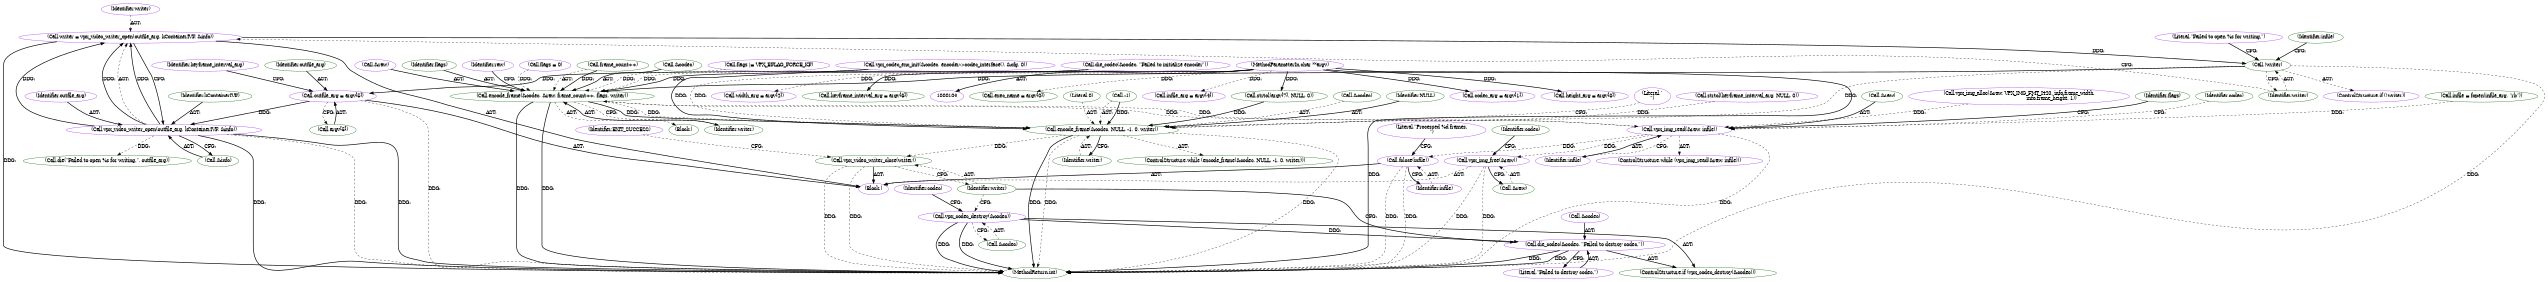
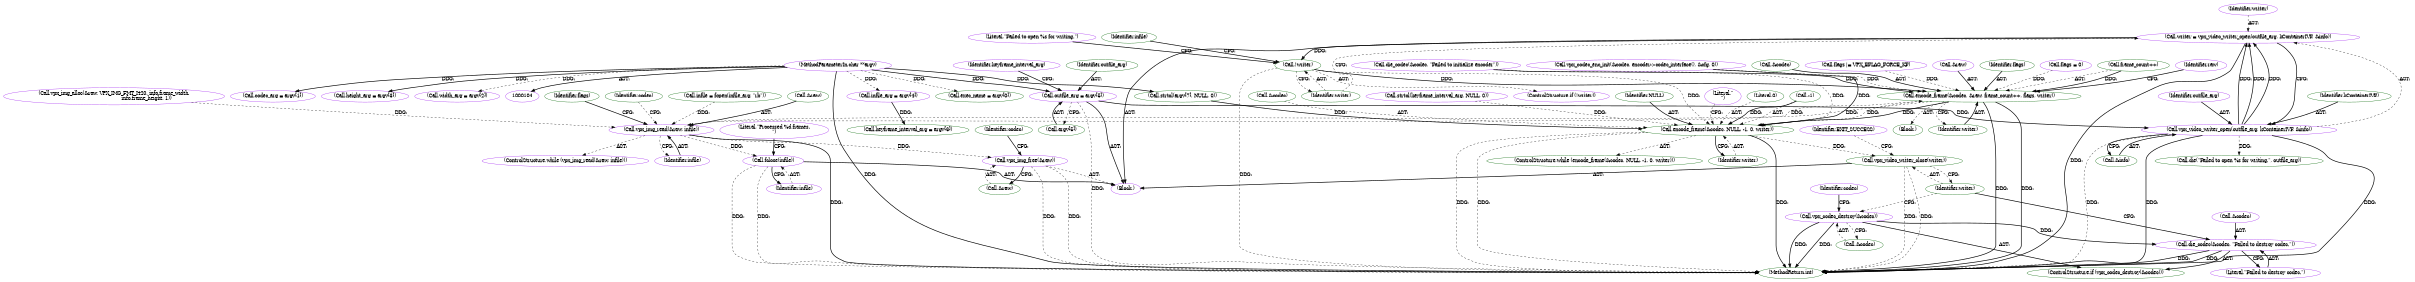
(1060, 72) -> (897, 112)
(1484, 254) -> (1172, 270)
